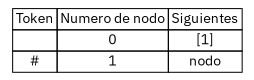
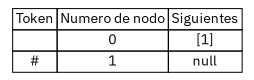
(205, 61) -> (205, 61)
